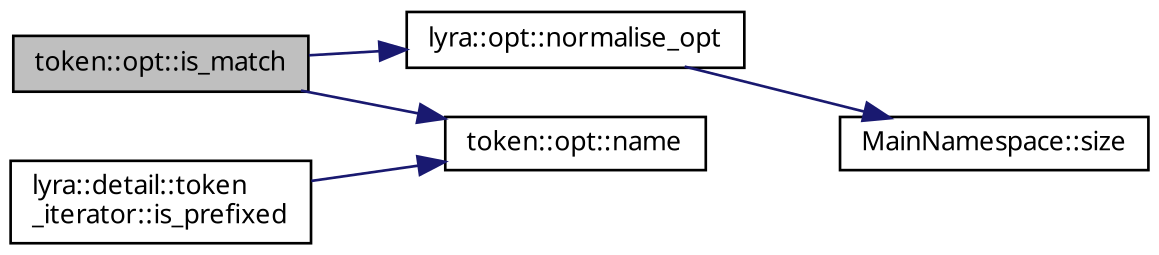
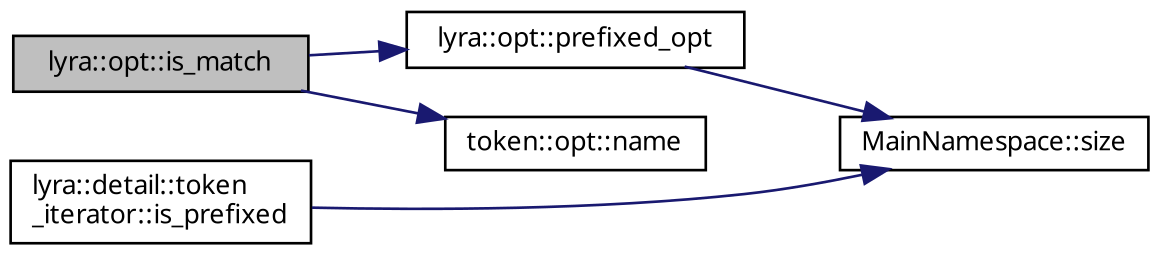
(576, 40) -> (576, 40)
(161, 64) -> (161, 64)
(365, 173) -> (588, 205)
